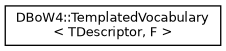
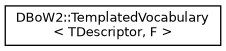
(113, 26) -> (113, 26)
